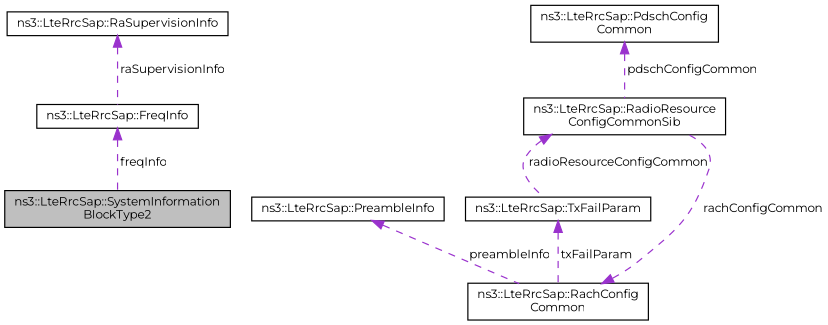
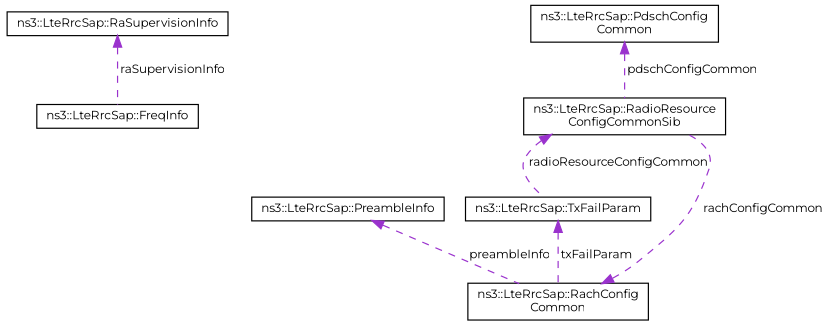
(118, 209) -> none
